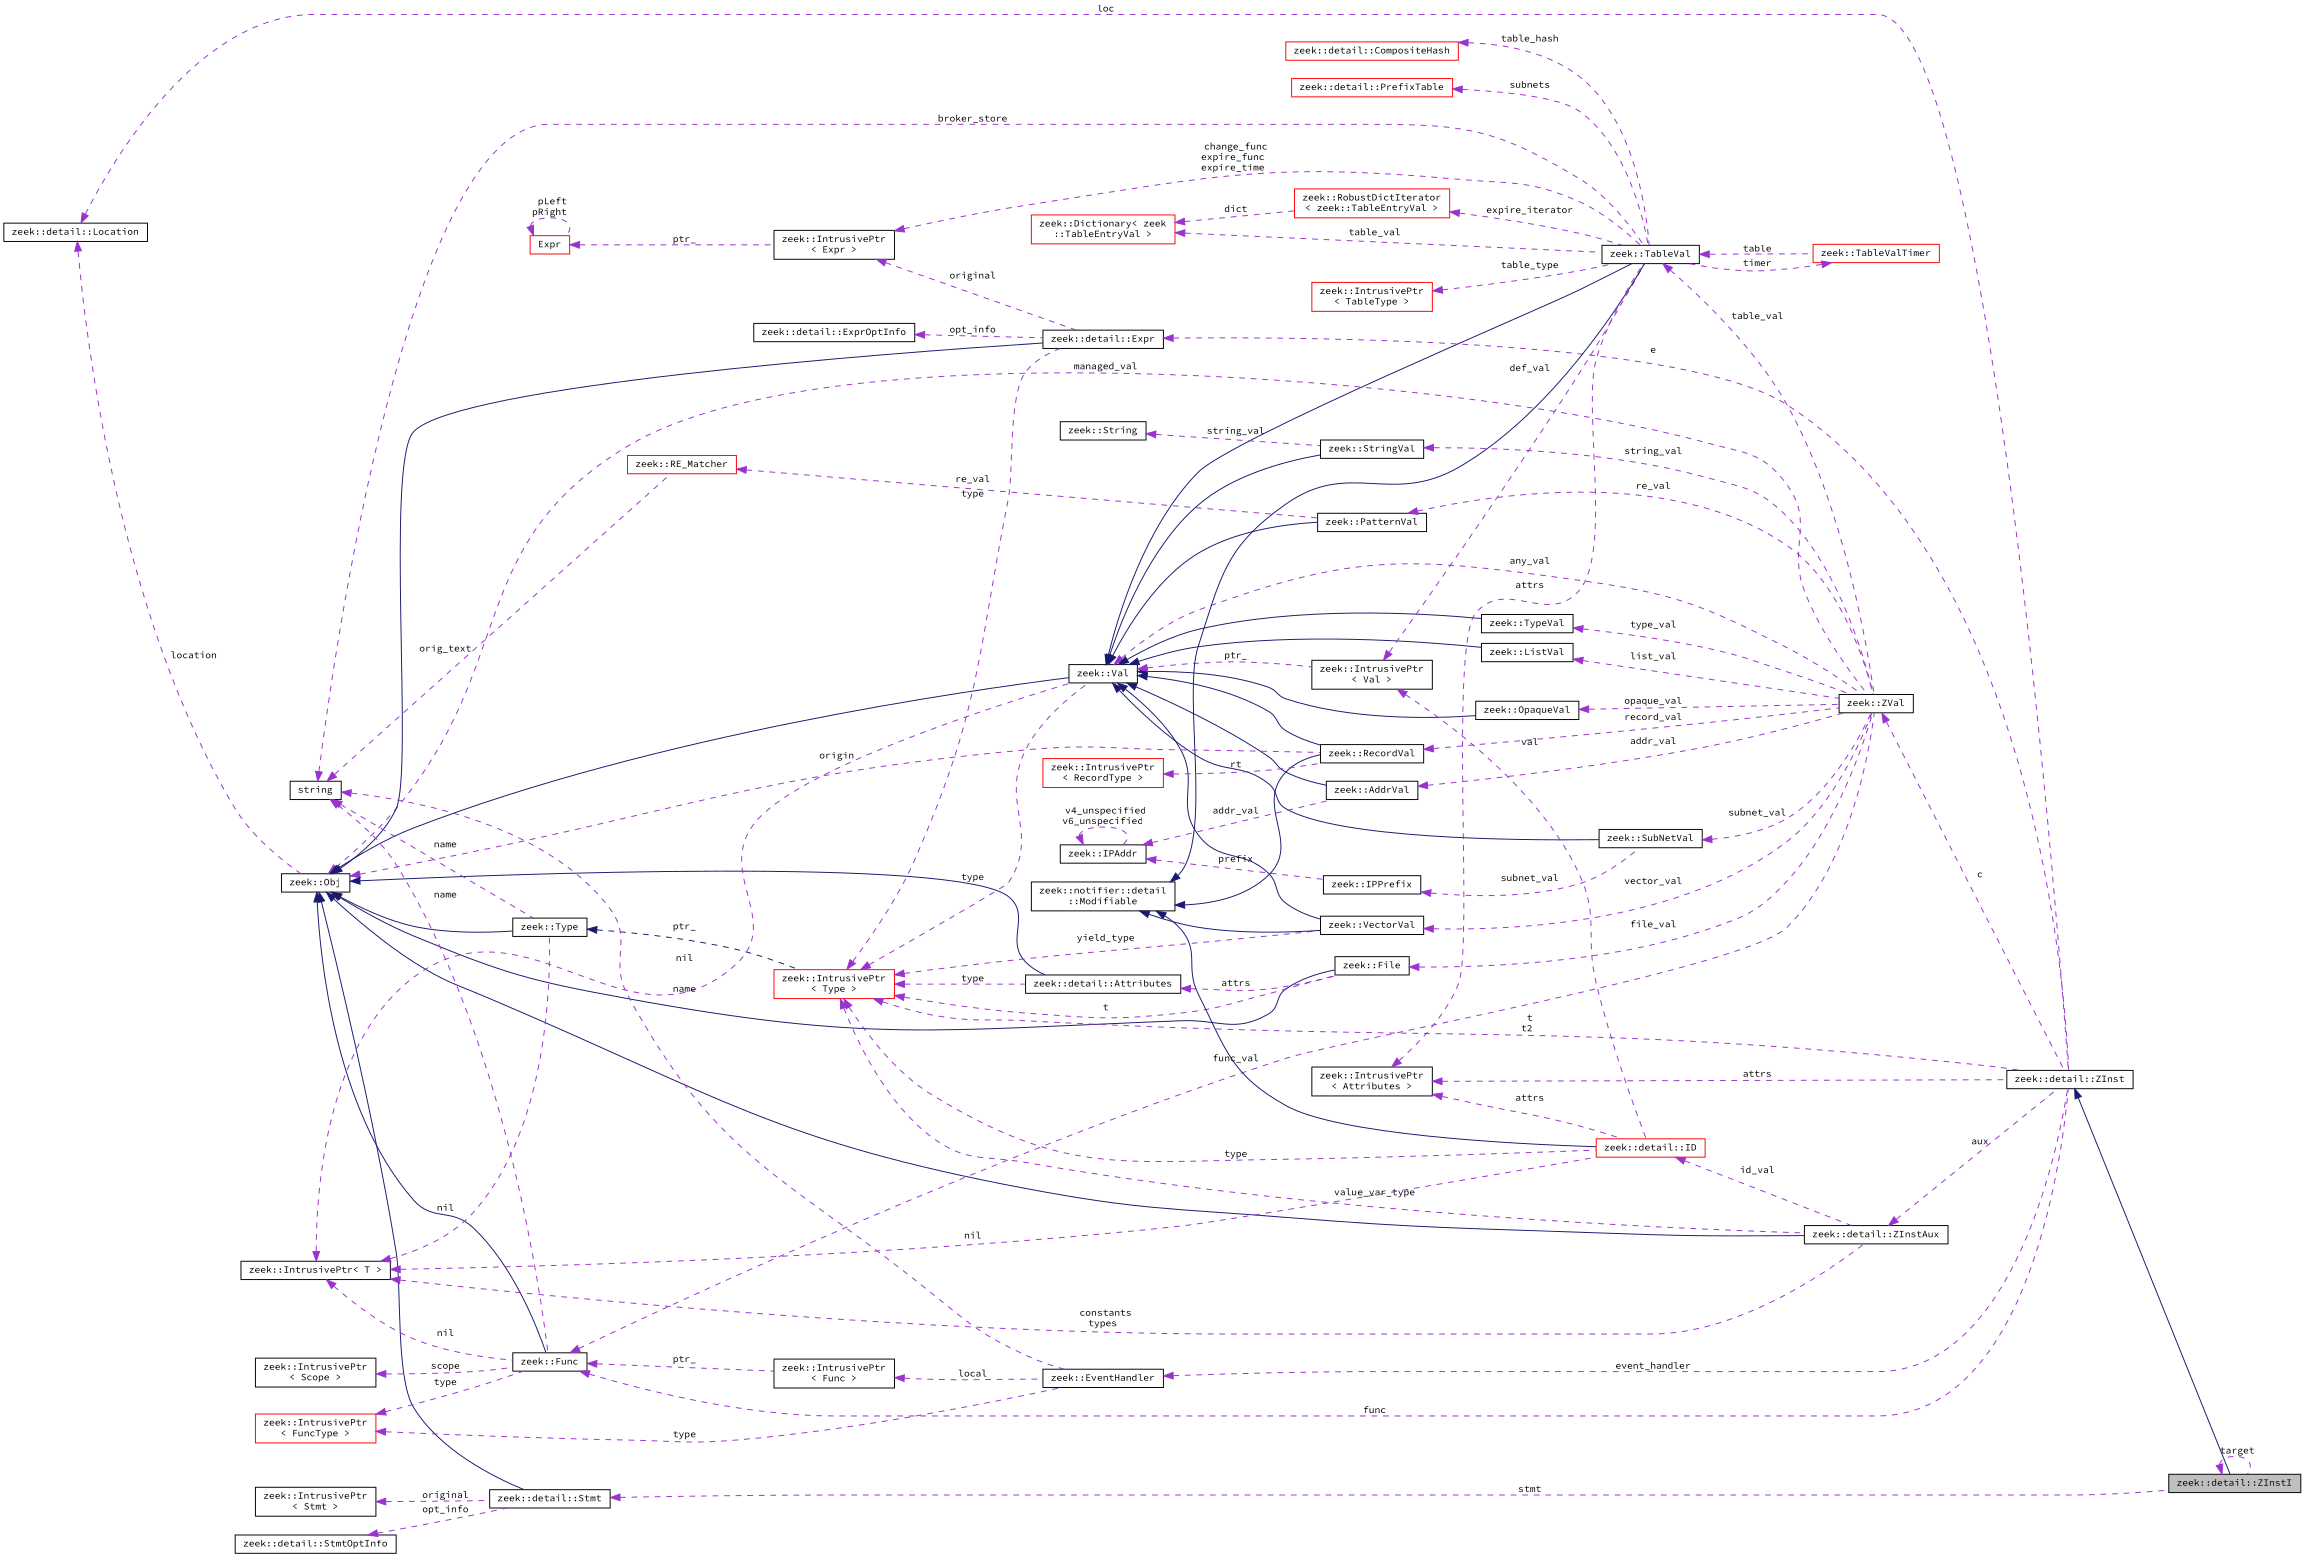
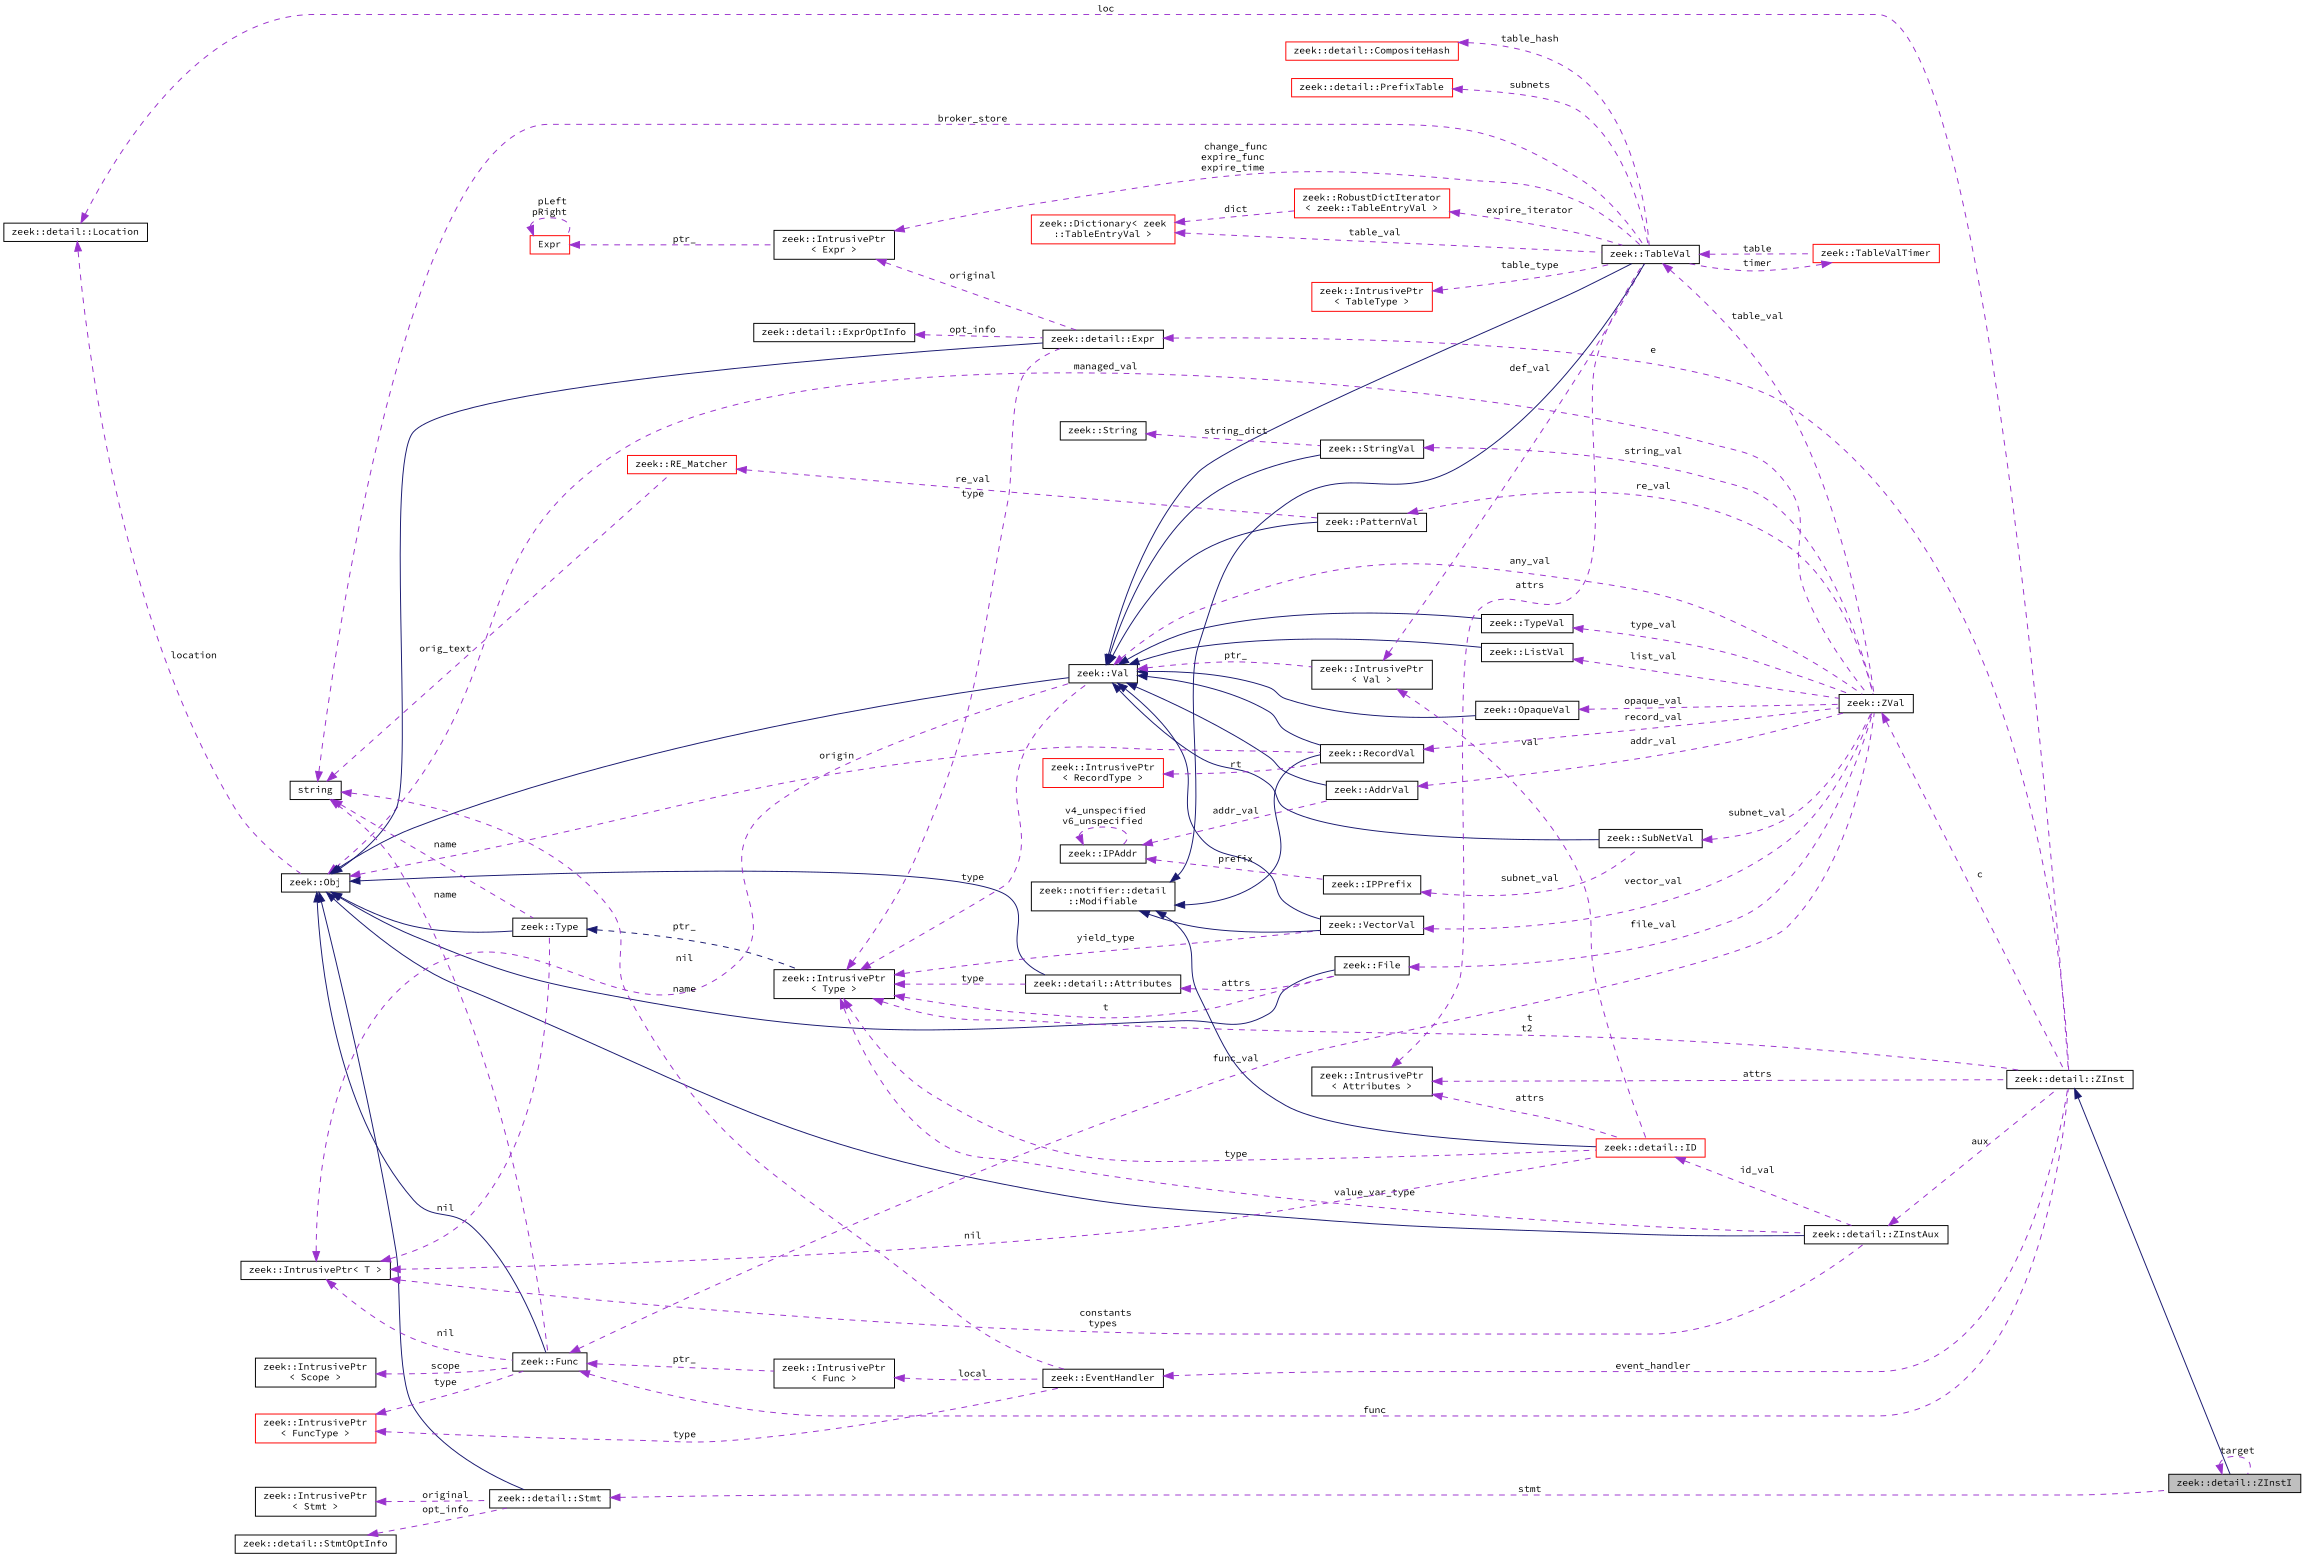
(1233, 431) -> (1233, 431)
(834, 984) -> (834, 984)
